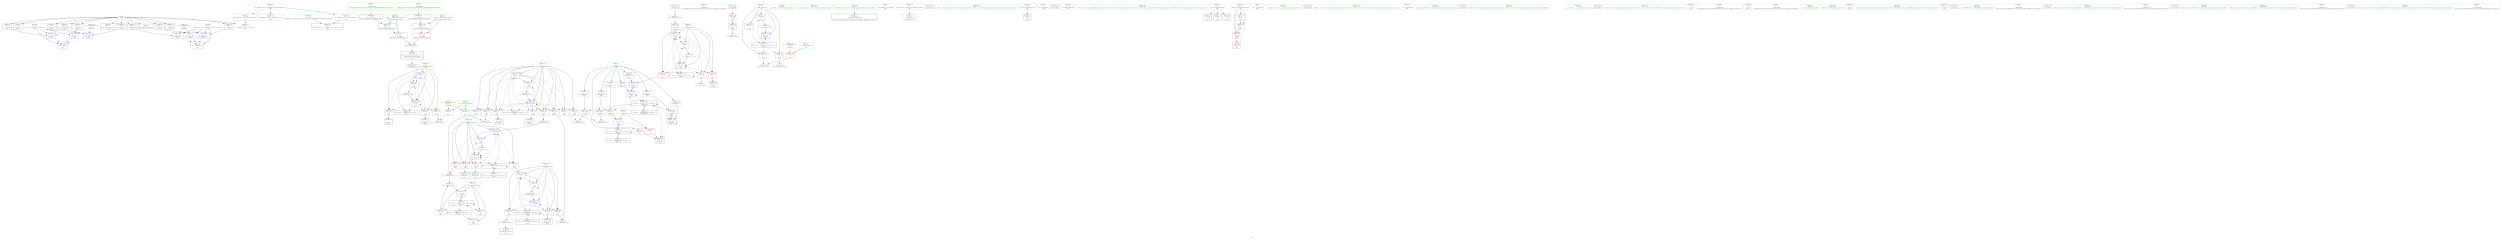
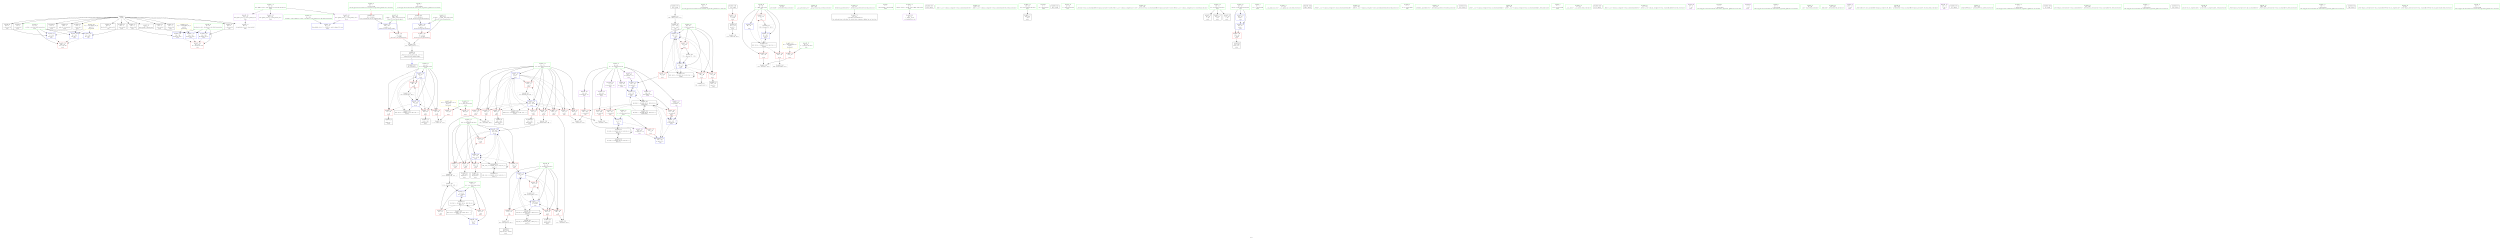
none -> (1558, 7)
(483, 148) -> none
